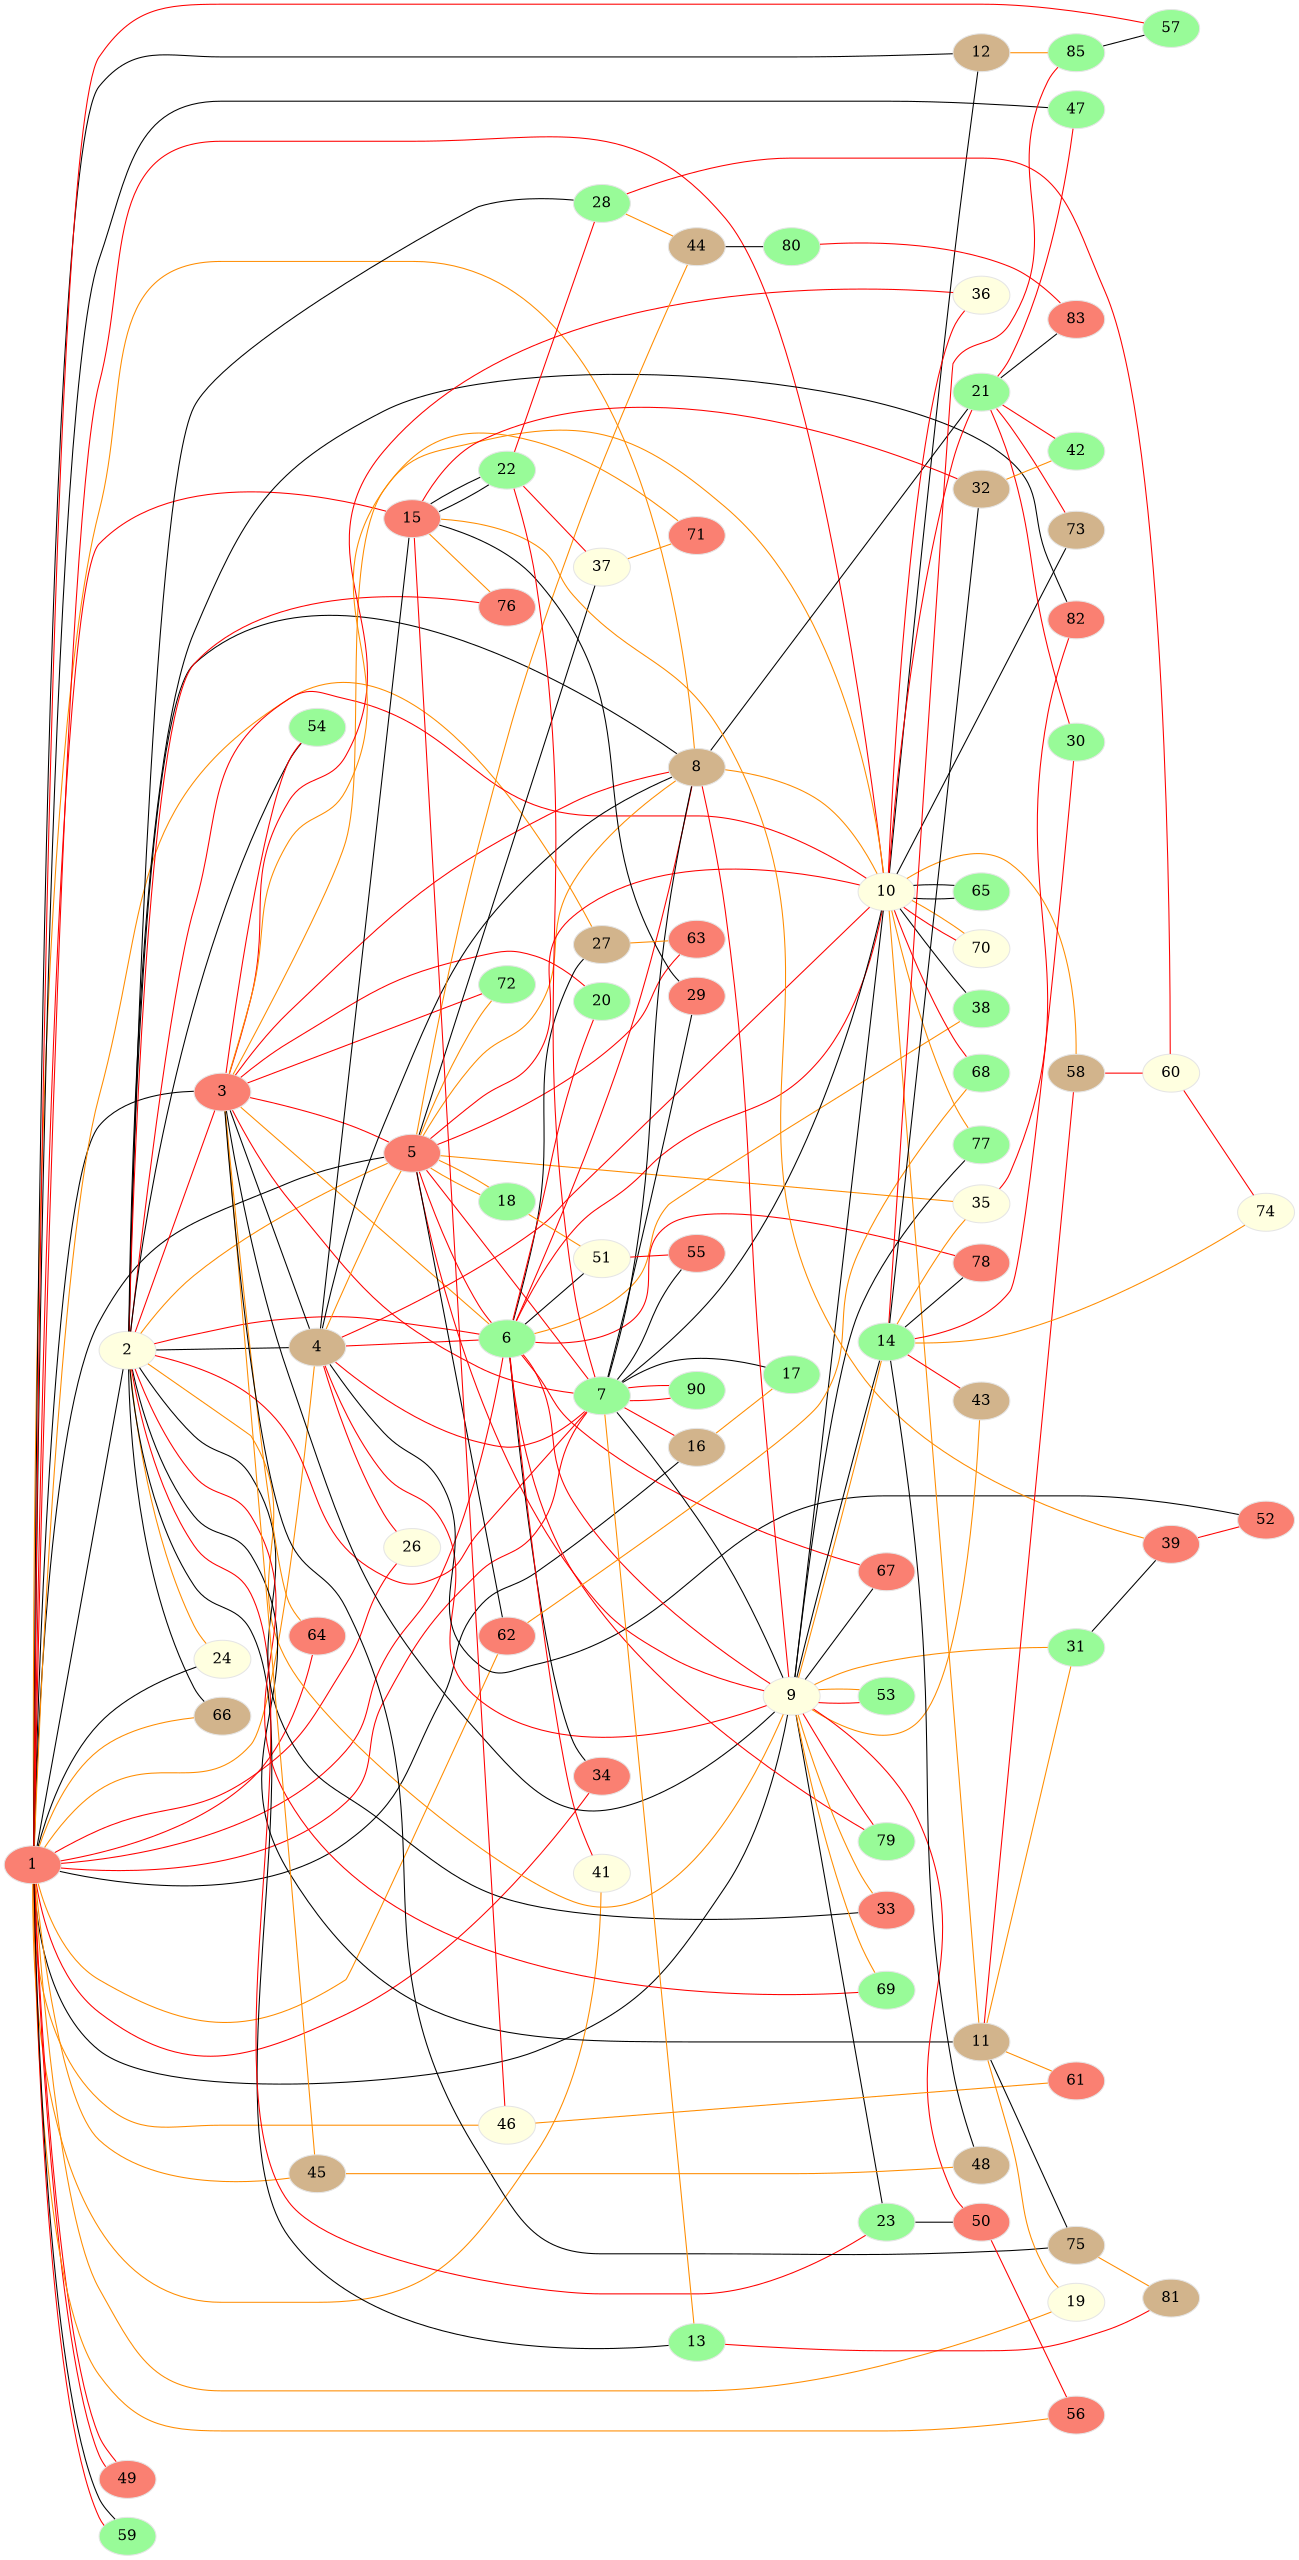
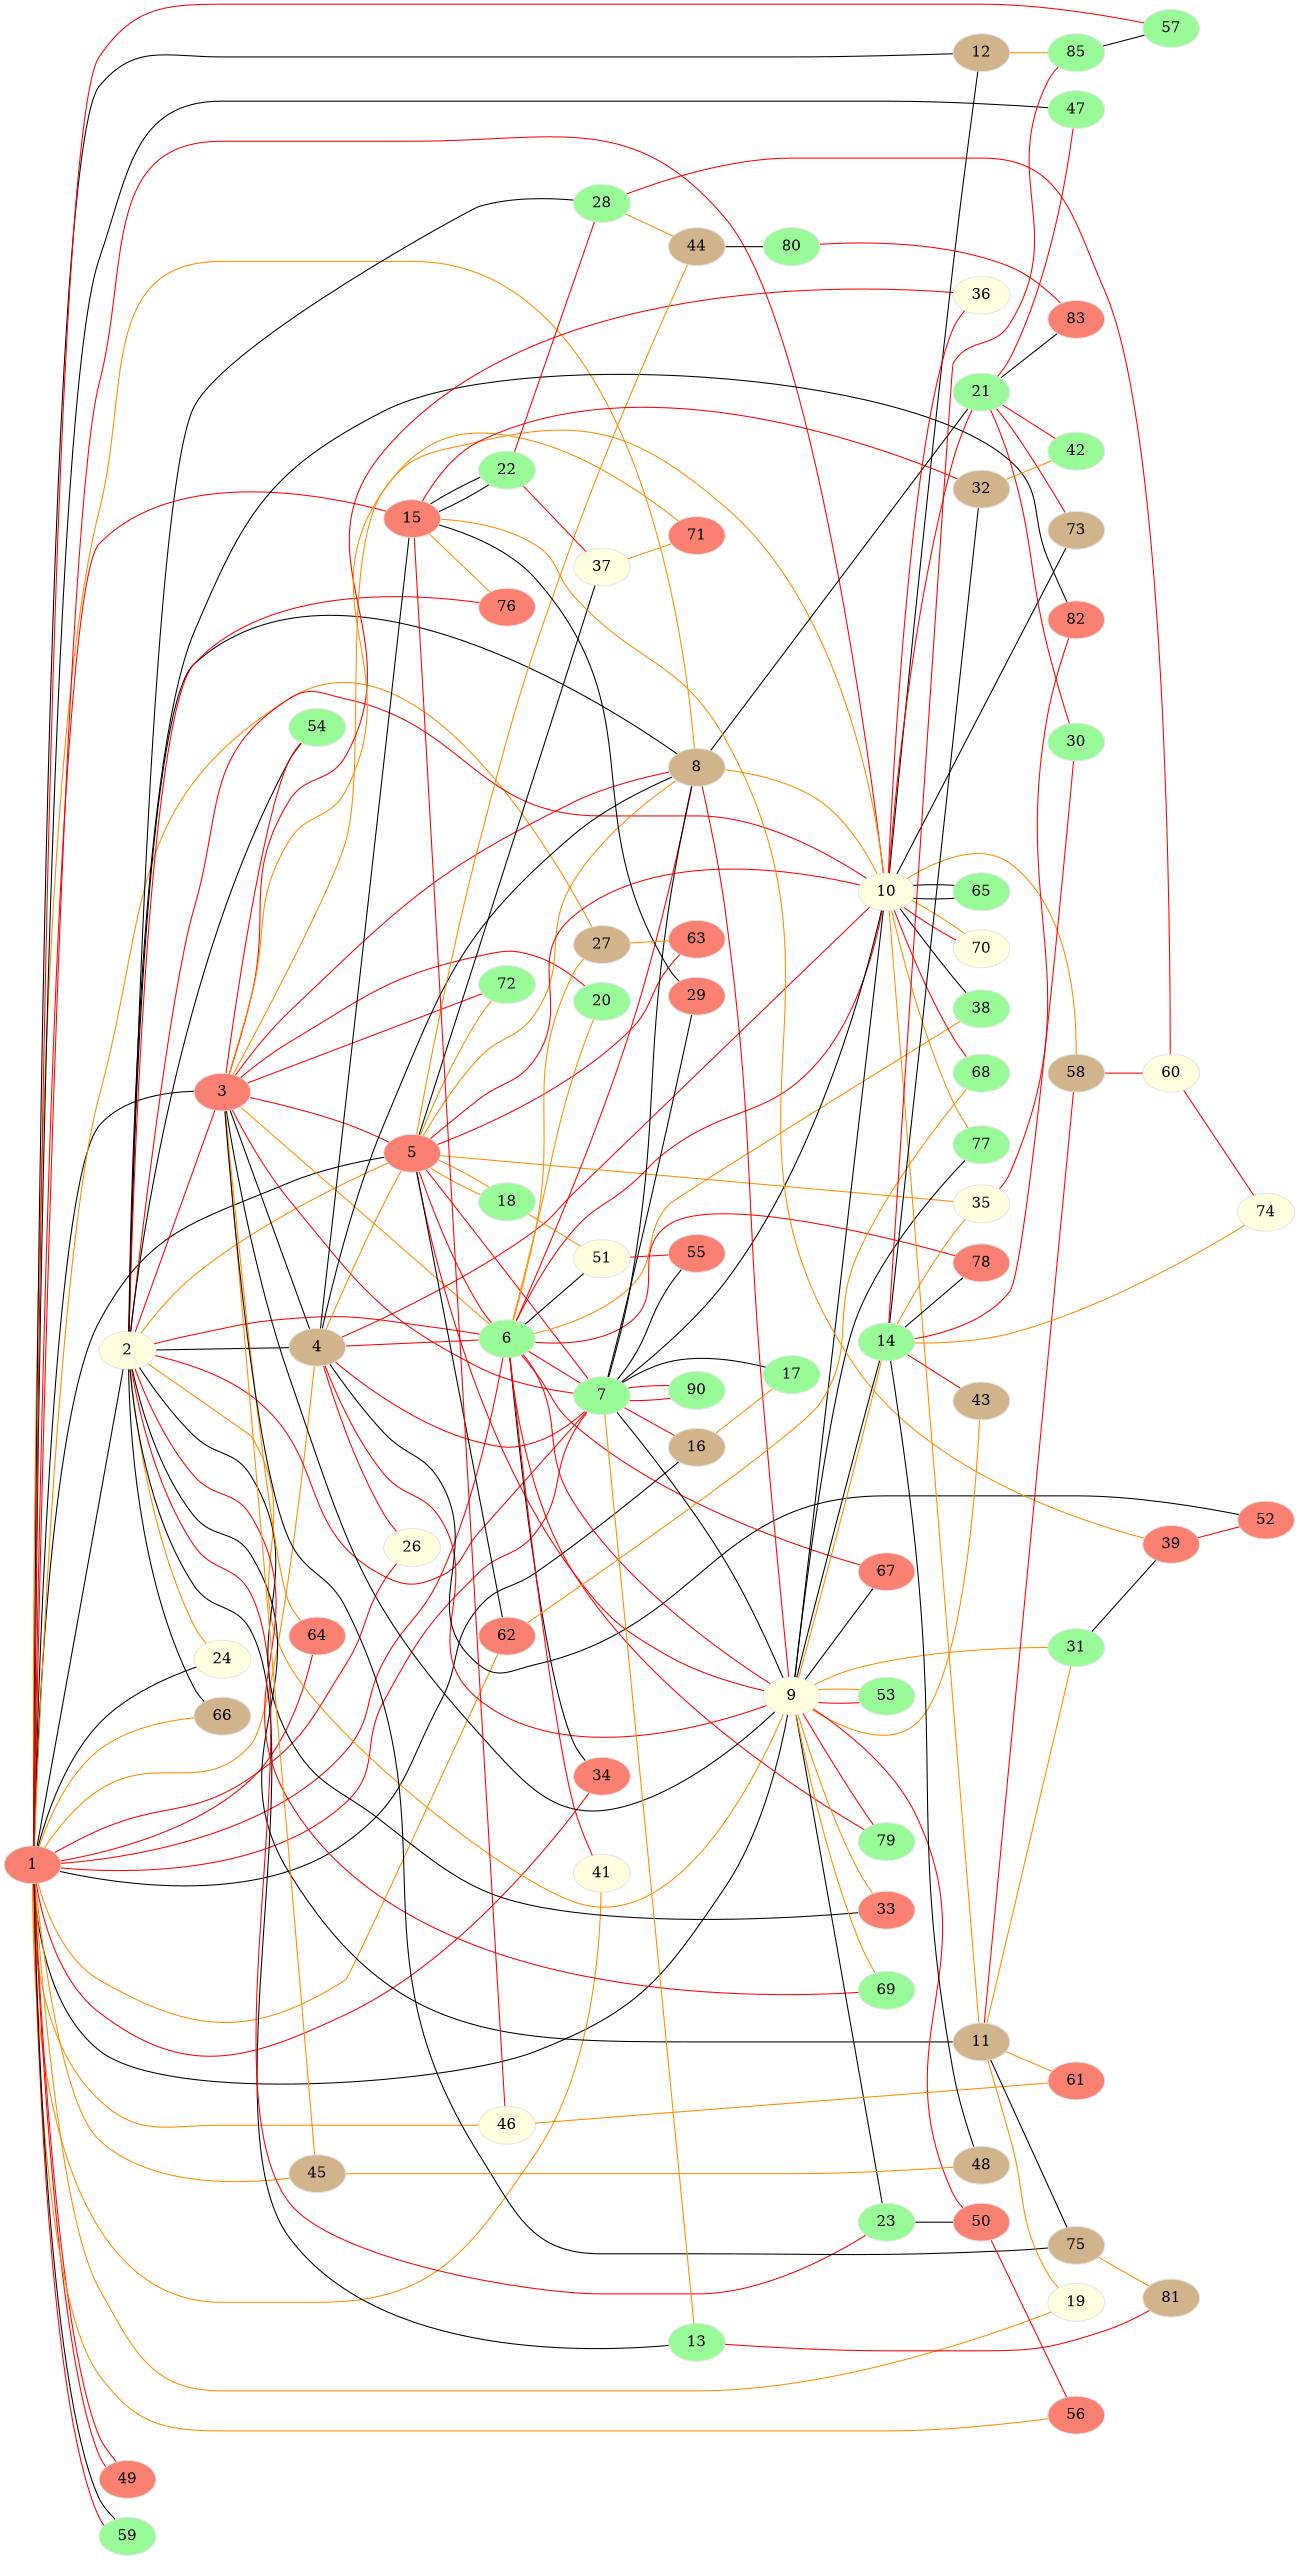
(555, 888) -> (555, 1367)
(564, 1108) -> (553, 1154)
(544, 1137) -> (544, 1137)
